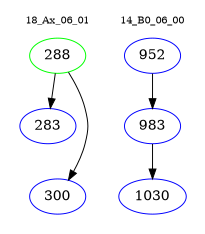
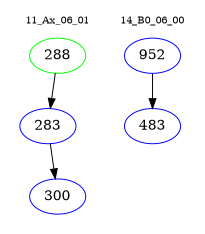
(58, 21) -> (58, 21)
(88, 121) -> (52, 156)
(153, 126) -> (153, 126)
(153, 197) -> none
